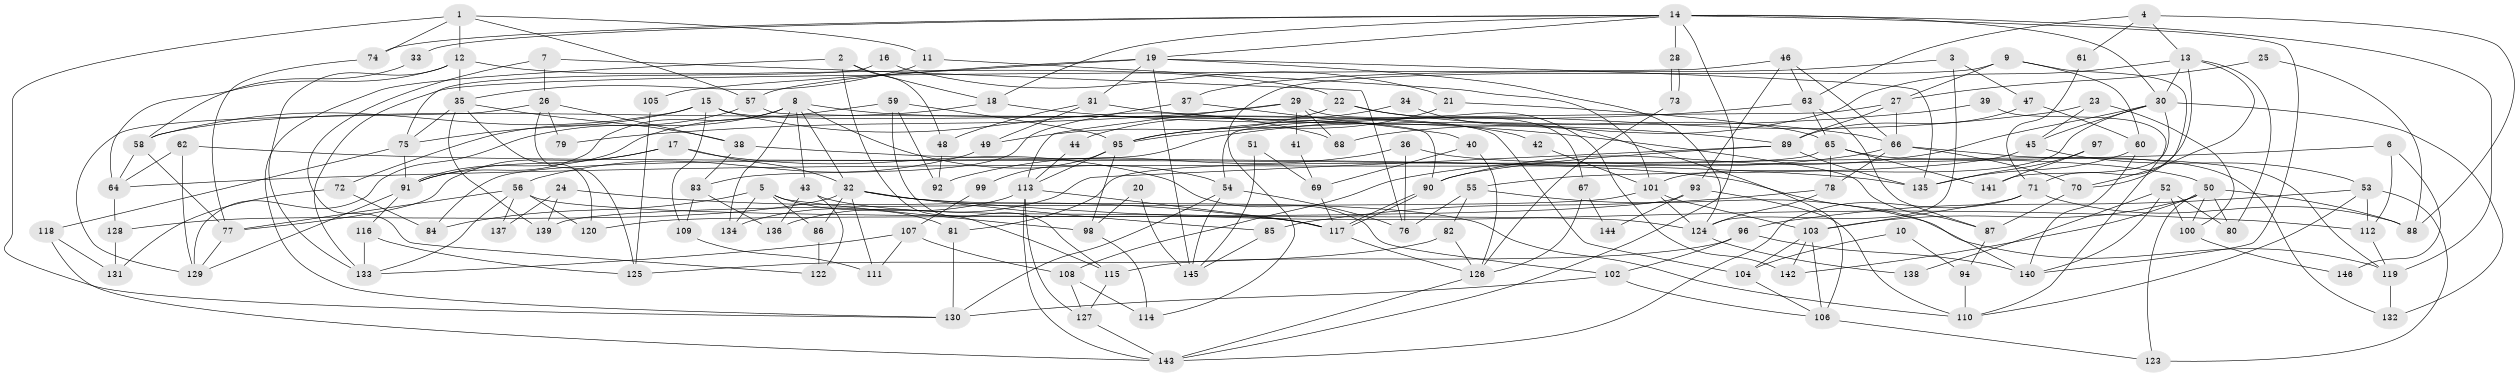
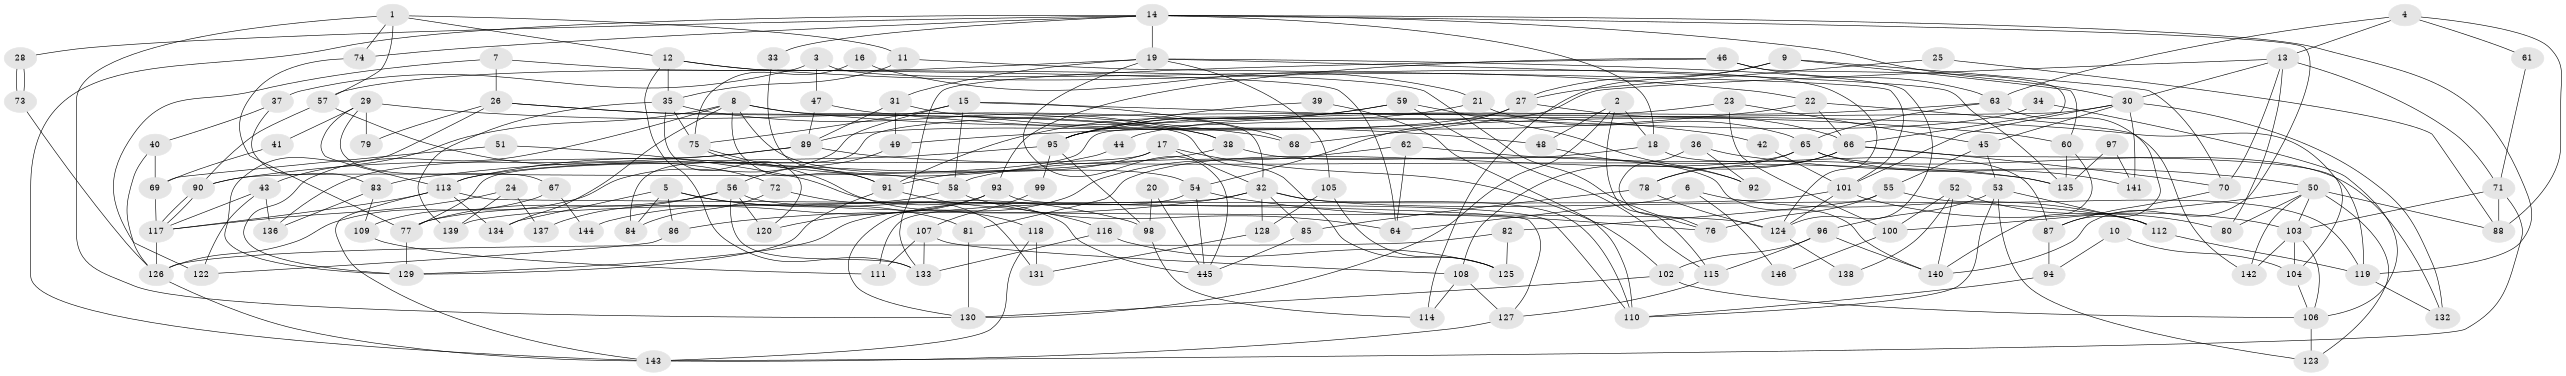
(115, 210) -> (1296, 210)
(1191, 275) -> (1205, 275)
